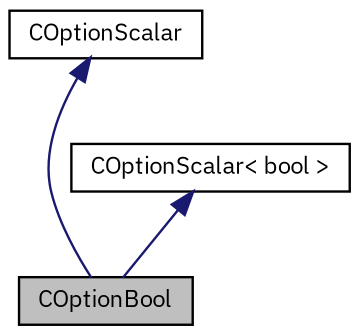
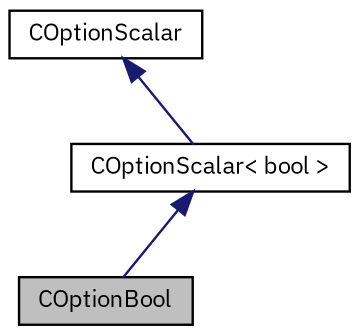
(49, 180) -> (166, 111)
